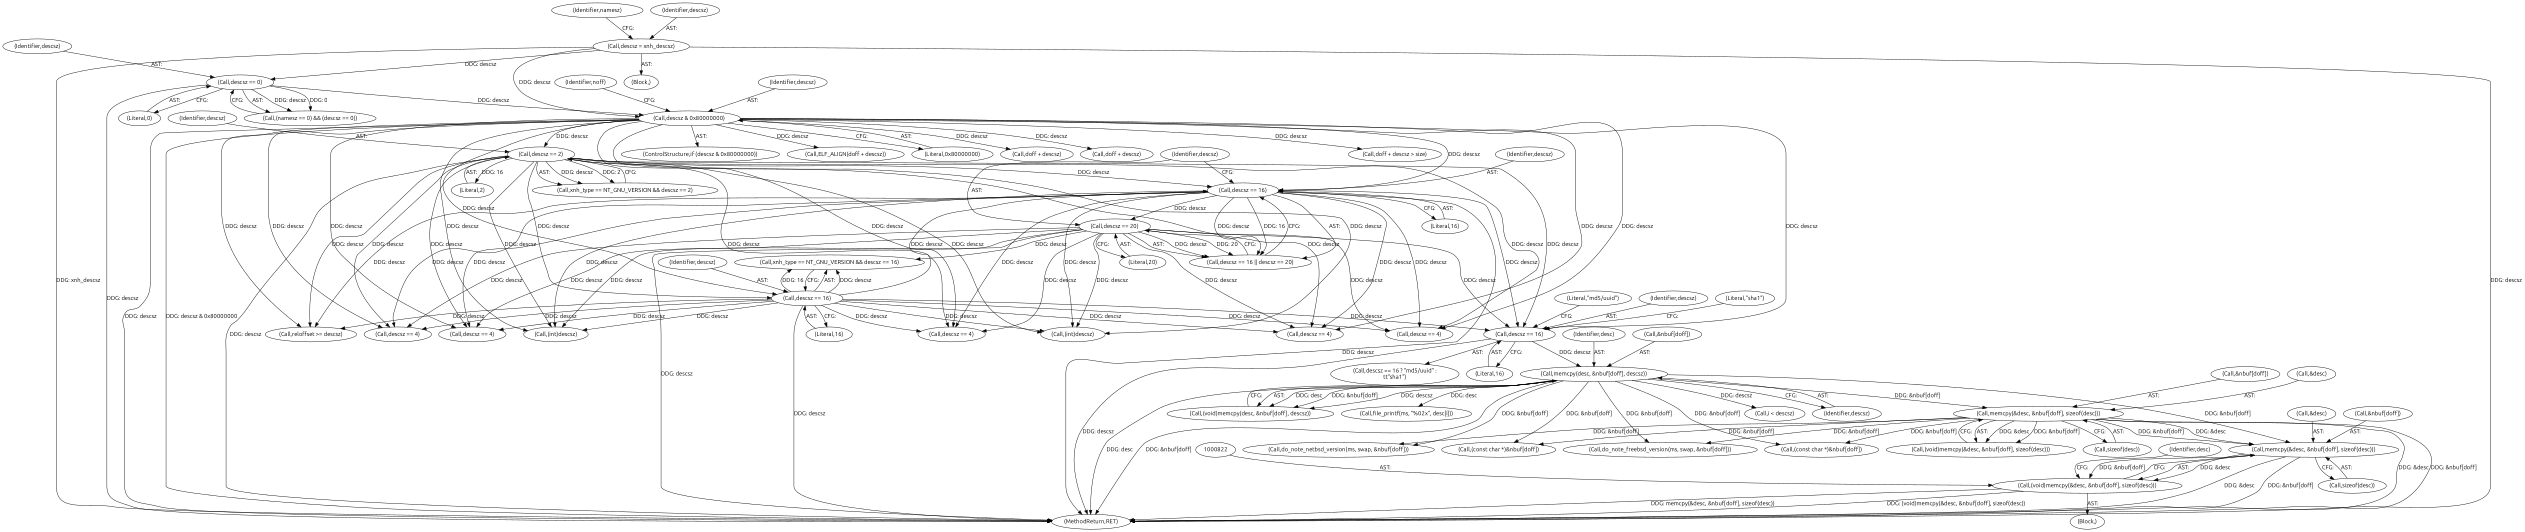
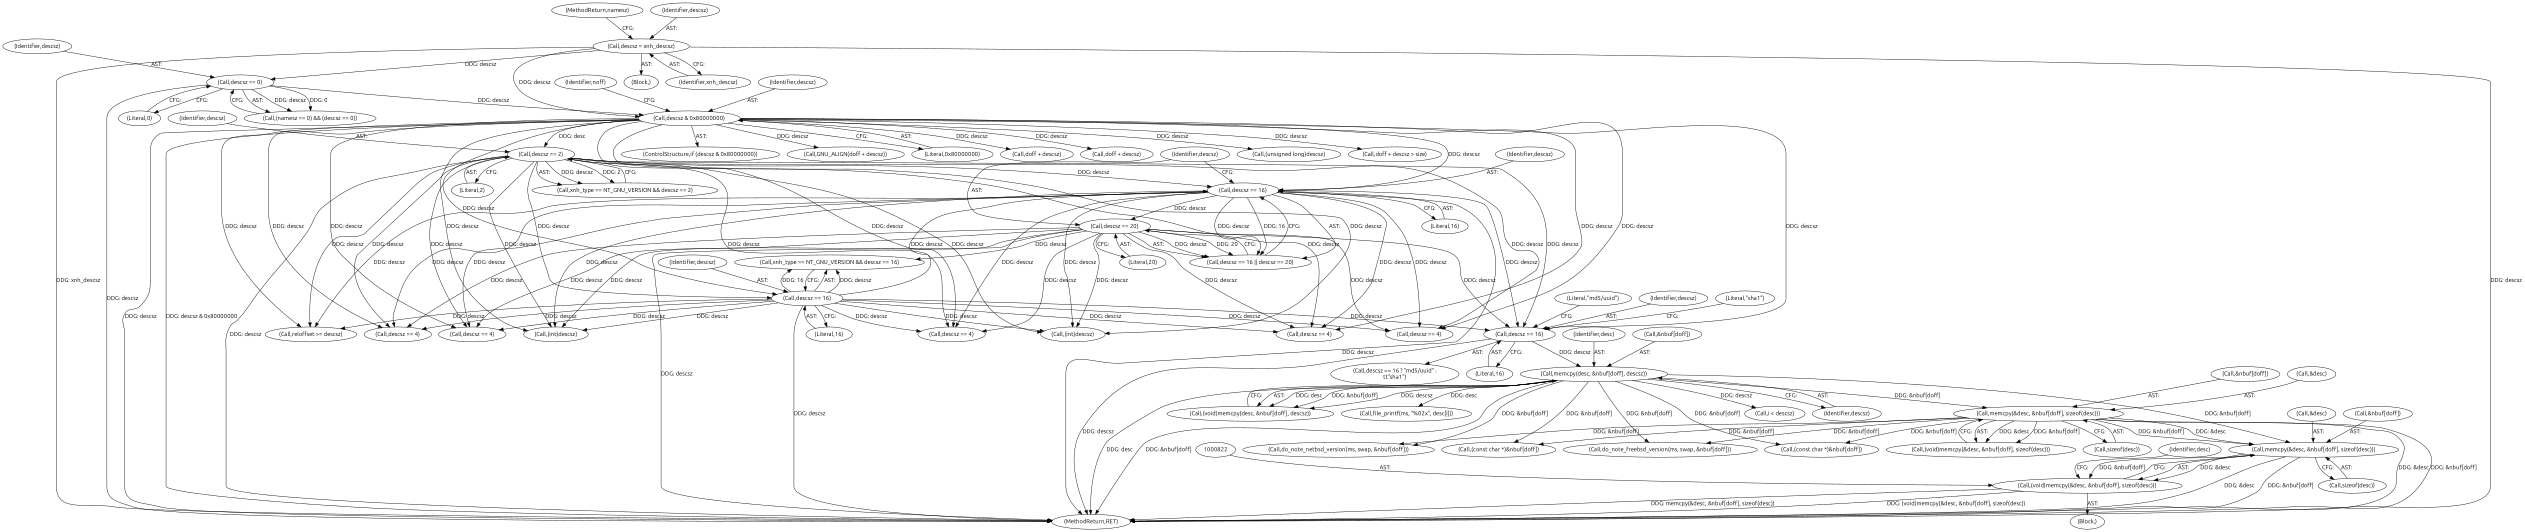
(597, 10) -> (597, 10)
none -> (708, 82)
(176, 100) -> (176, 100)
(572, 136) -> (572, 136)
(846, 154) -> (846, 154)
none -> (1289, 154)
(493, 172) -> (493, 172)
